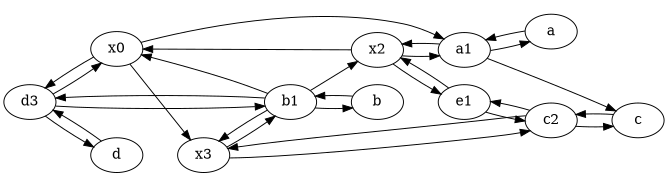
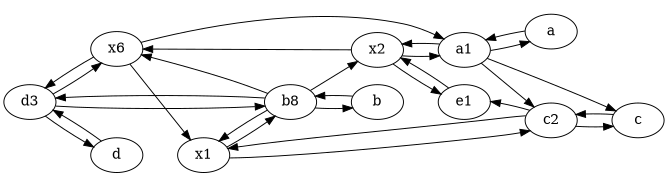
(117, 49) -> (117, 49)
(291, 102) -> (291, 102)
(500, 116) -> (504, 82)
(204, 155) -> (204, 155)
